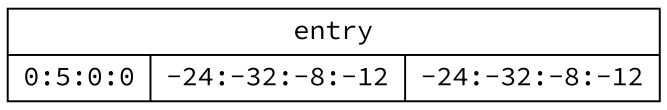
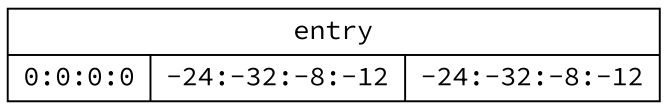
(79, 77) -> (79, 77)
